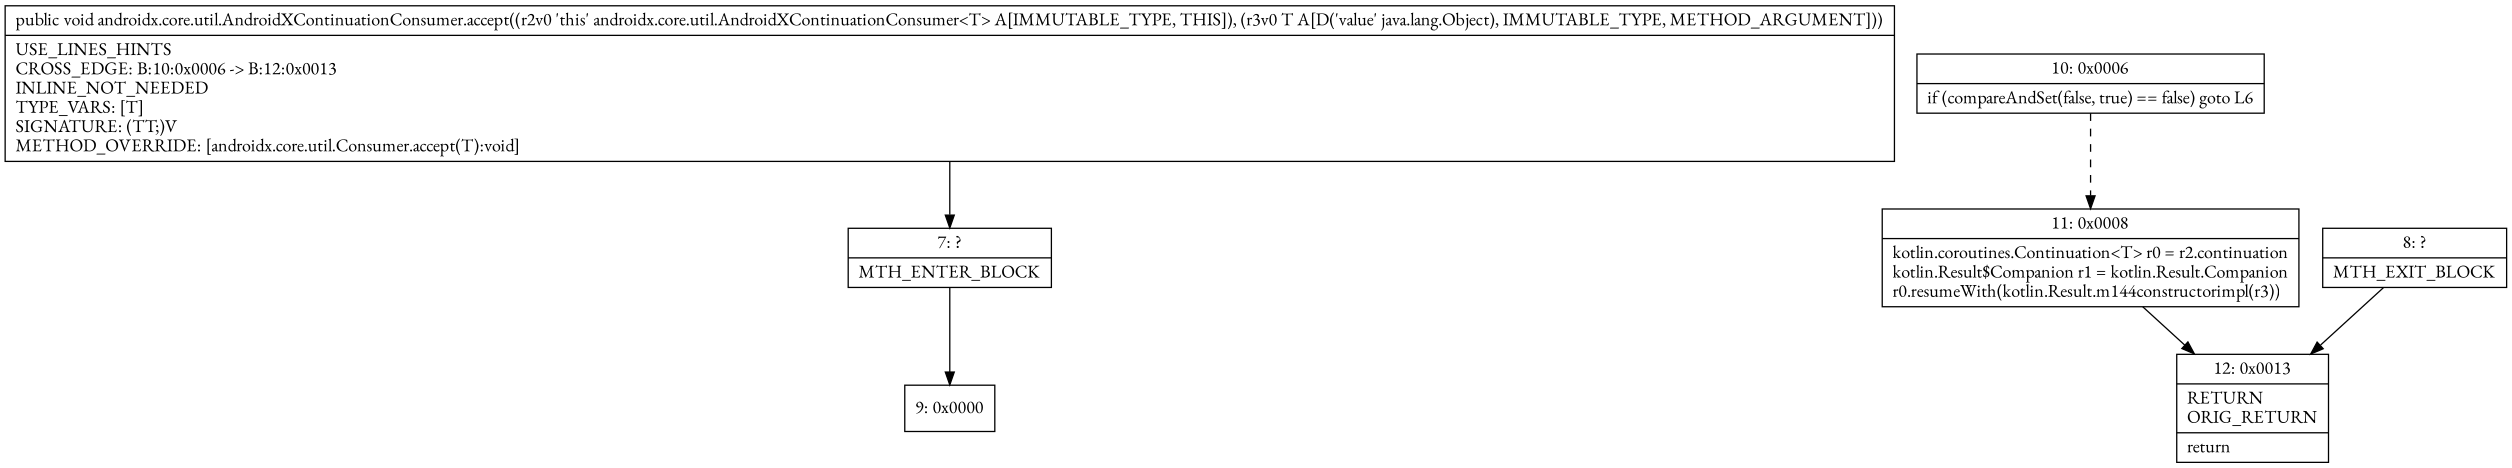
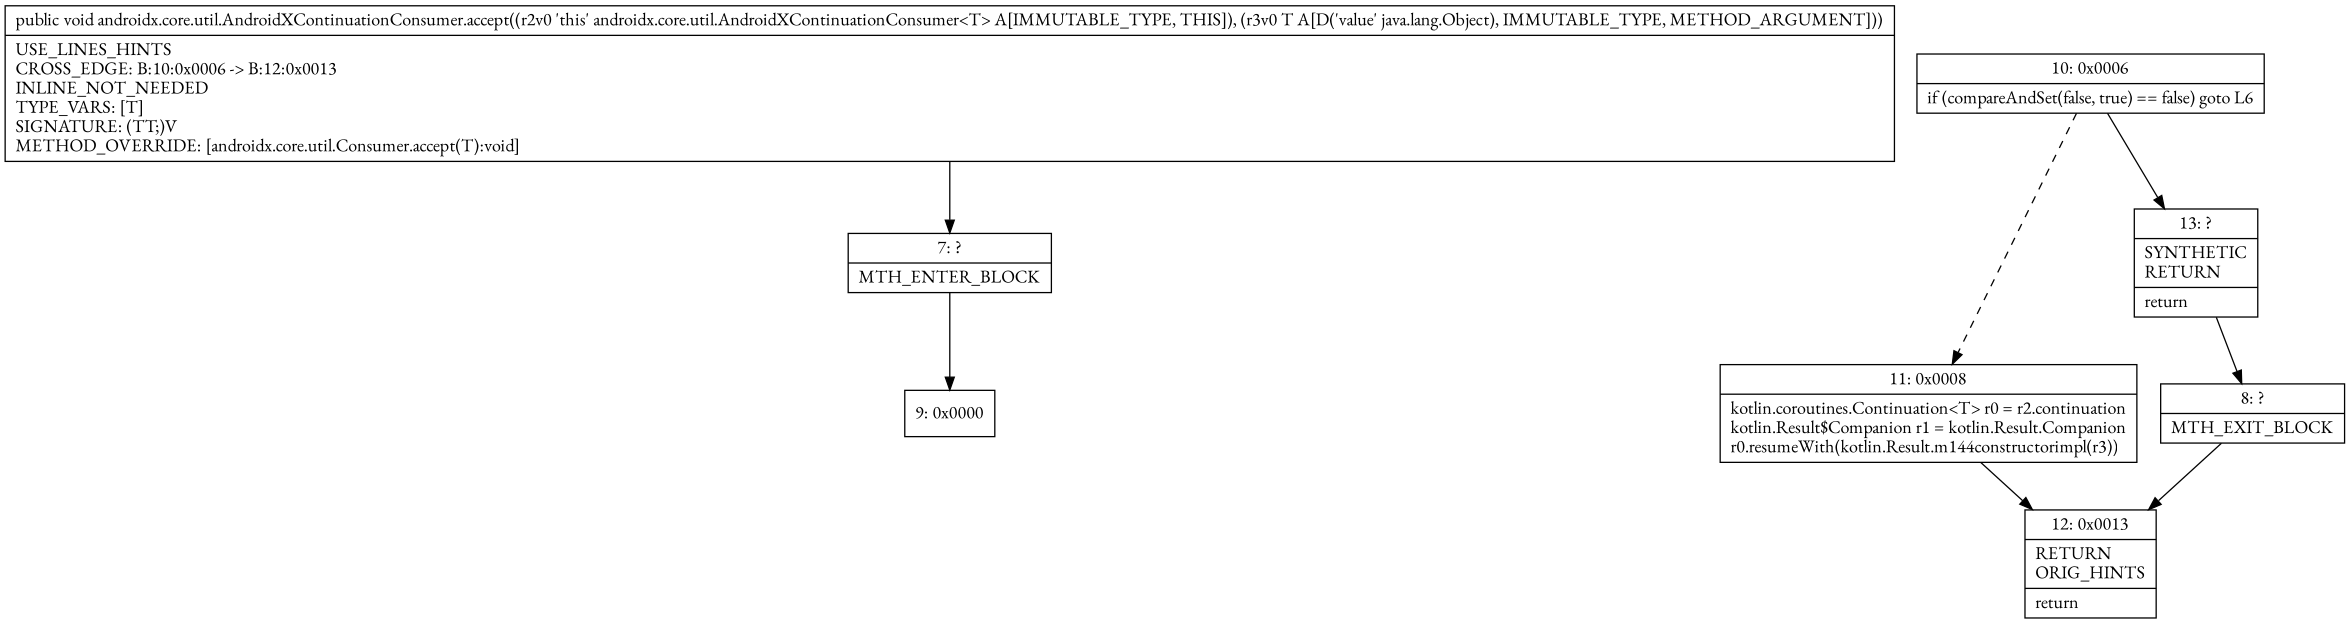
none -> (2196, 263)
(2253, 417) -> (2091, 573)
